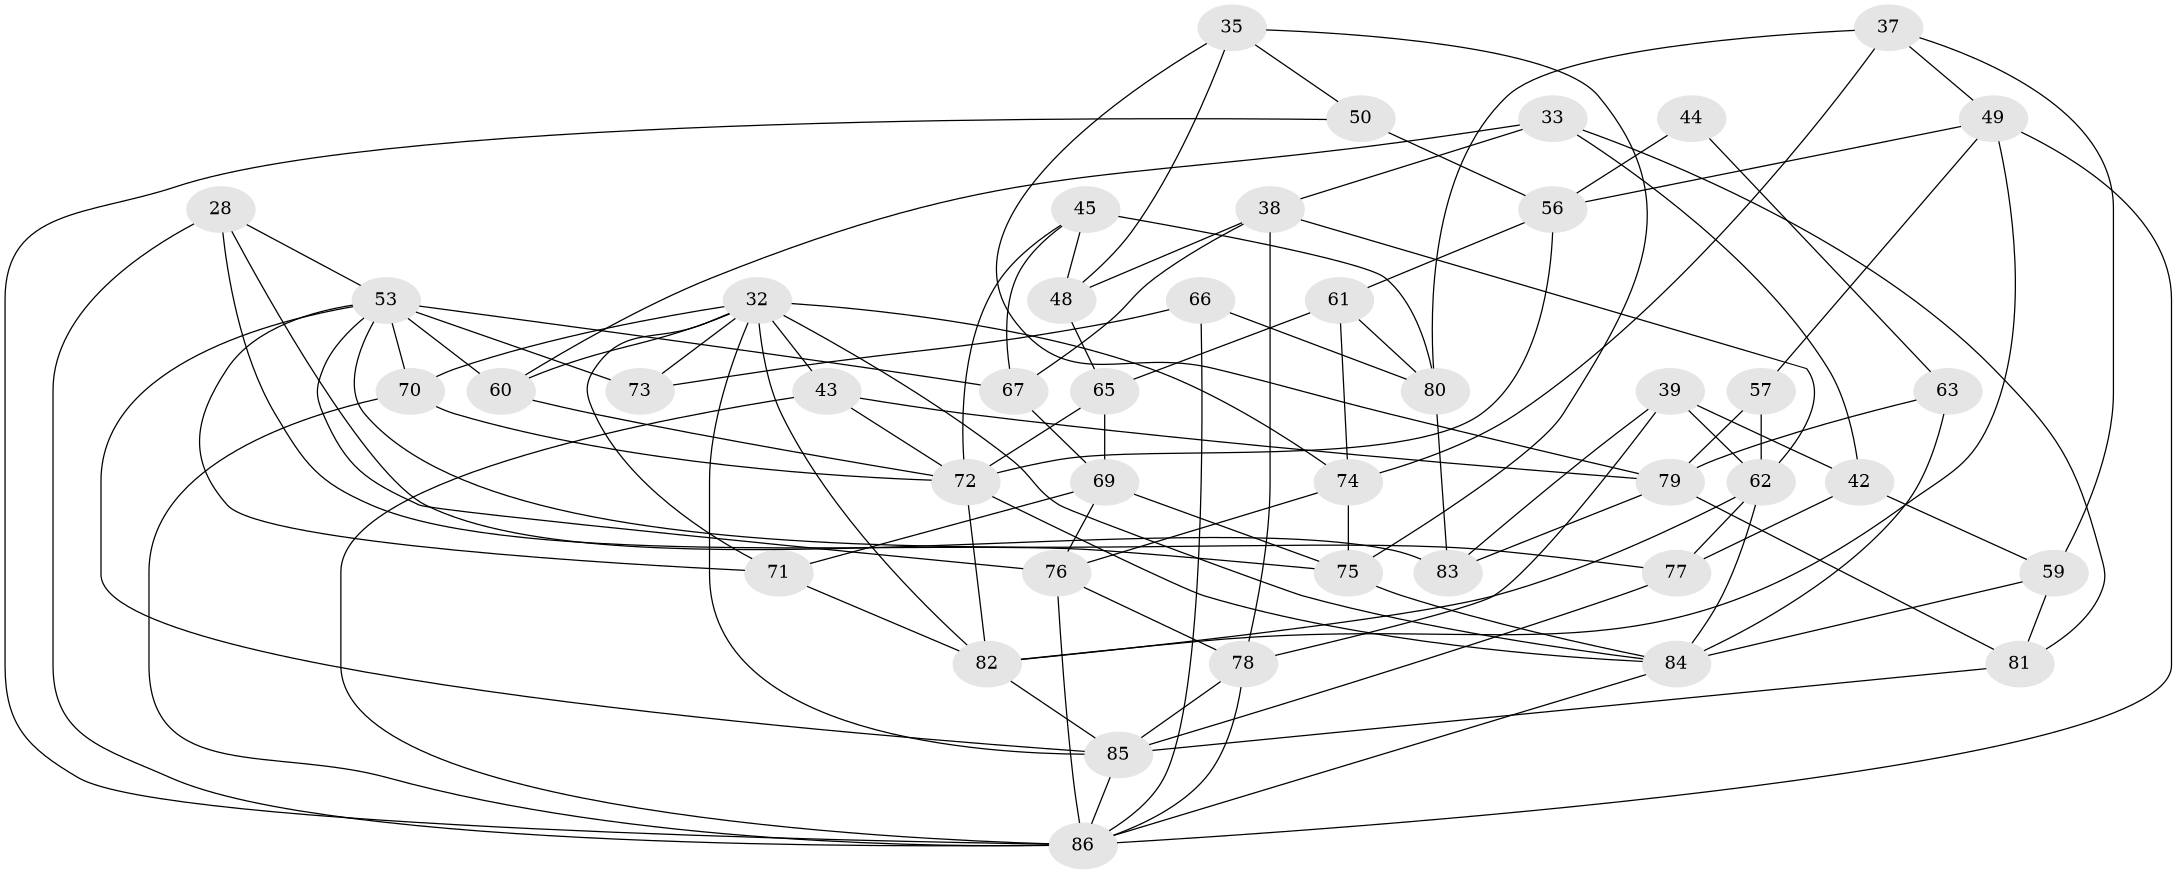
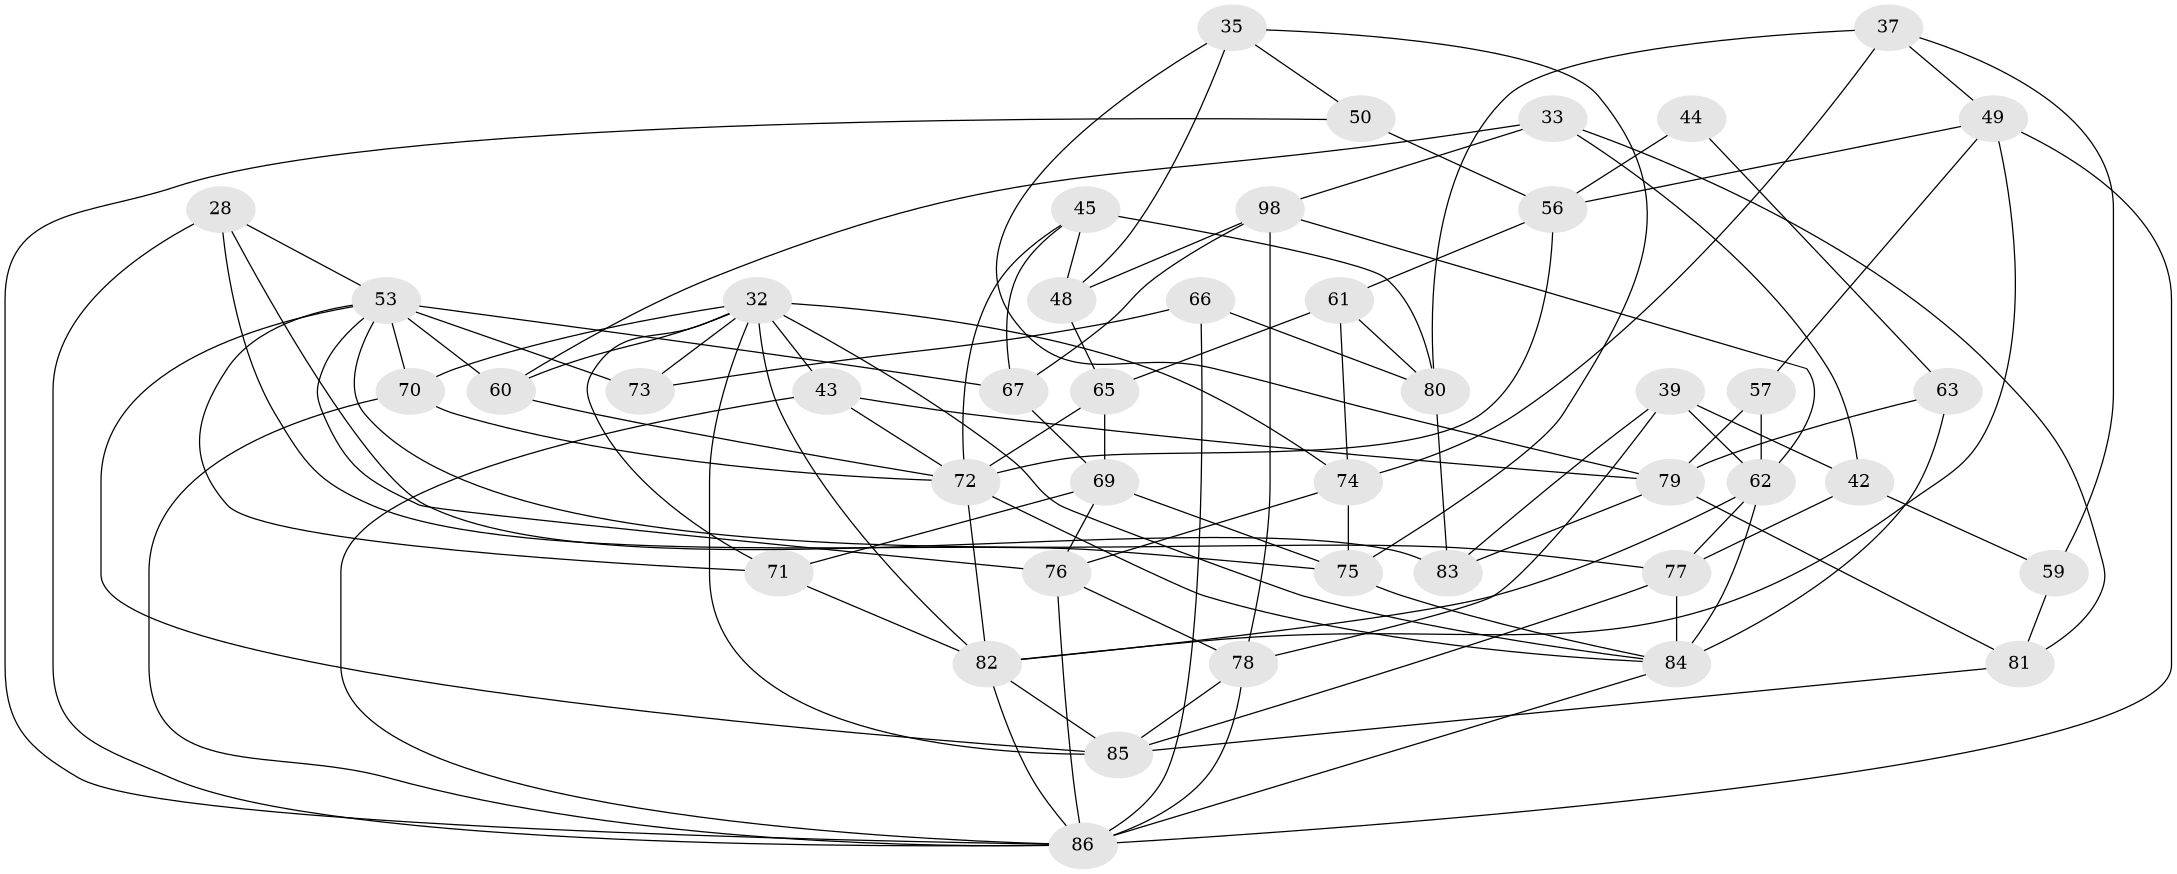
(1270, 210) -> (1270, 210)
(1865, 619) -> (1677, 624)
(1101, 801) -> (1022, 760)
